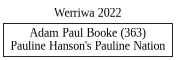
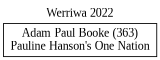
(88, 40) -> (80, 40)
